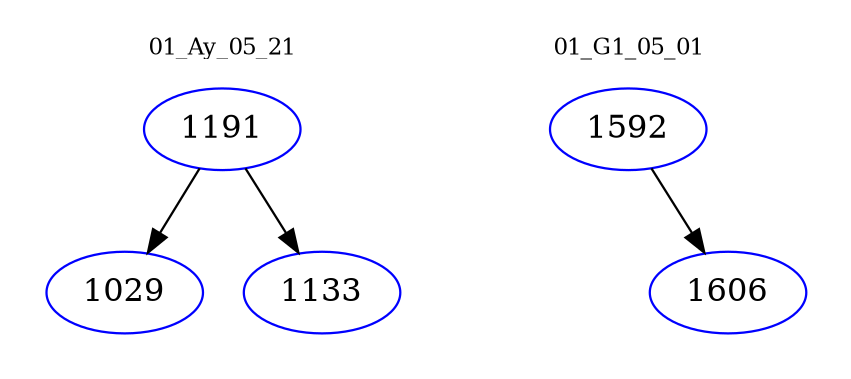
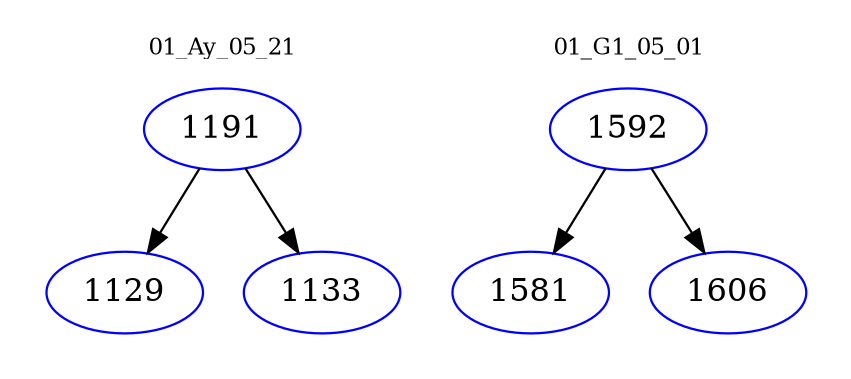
(125, 293) -> (125, 293)
none -> (531, 293)
